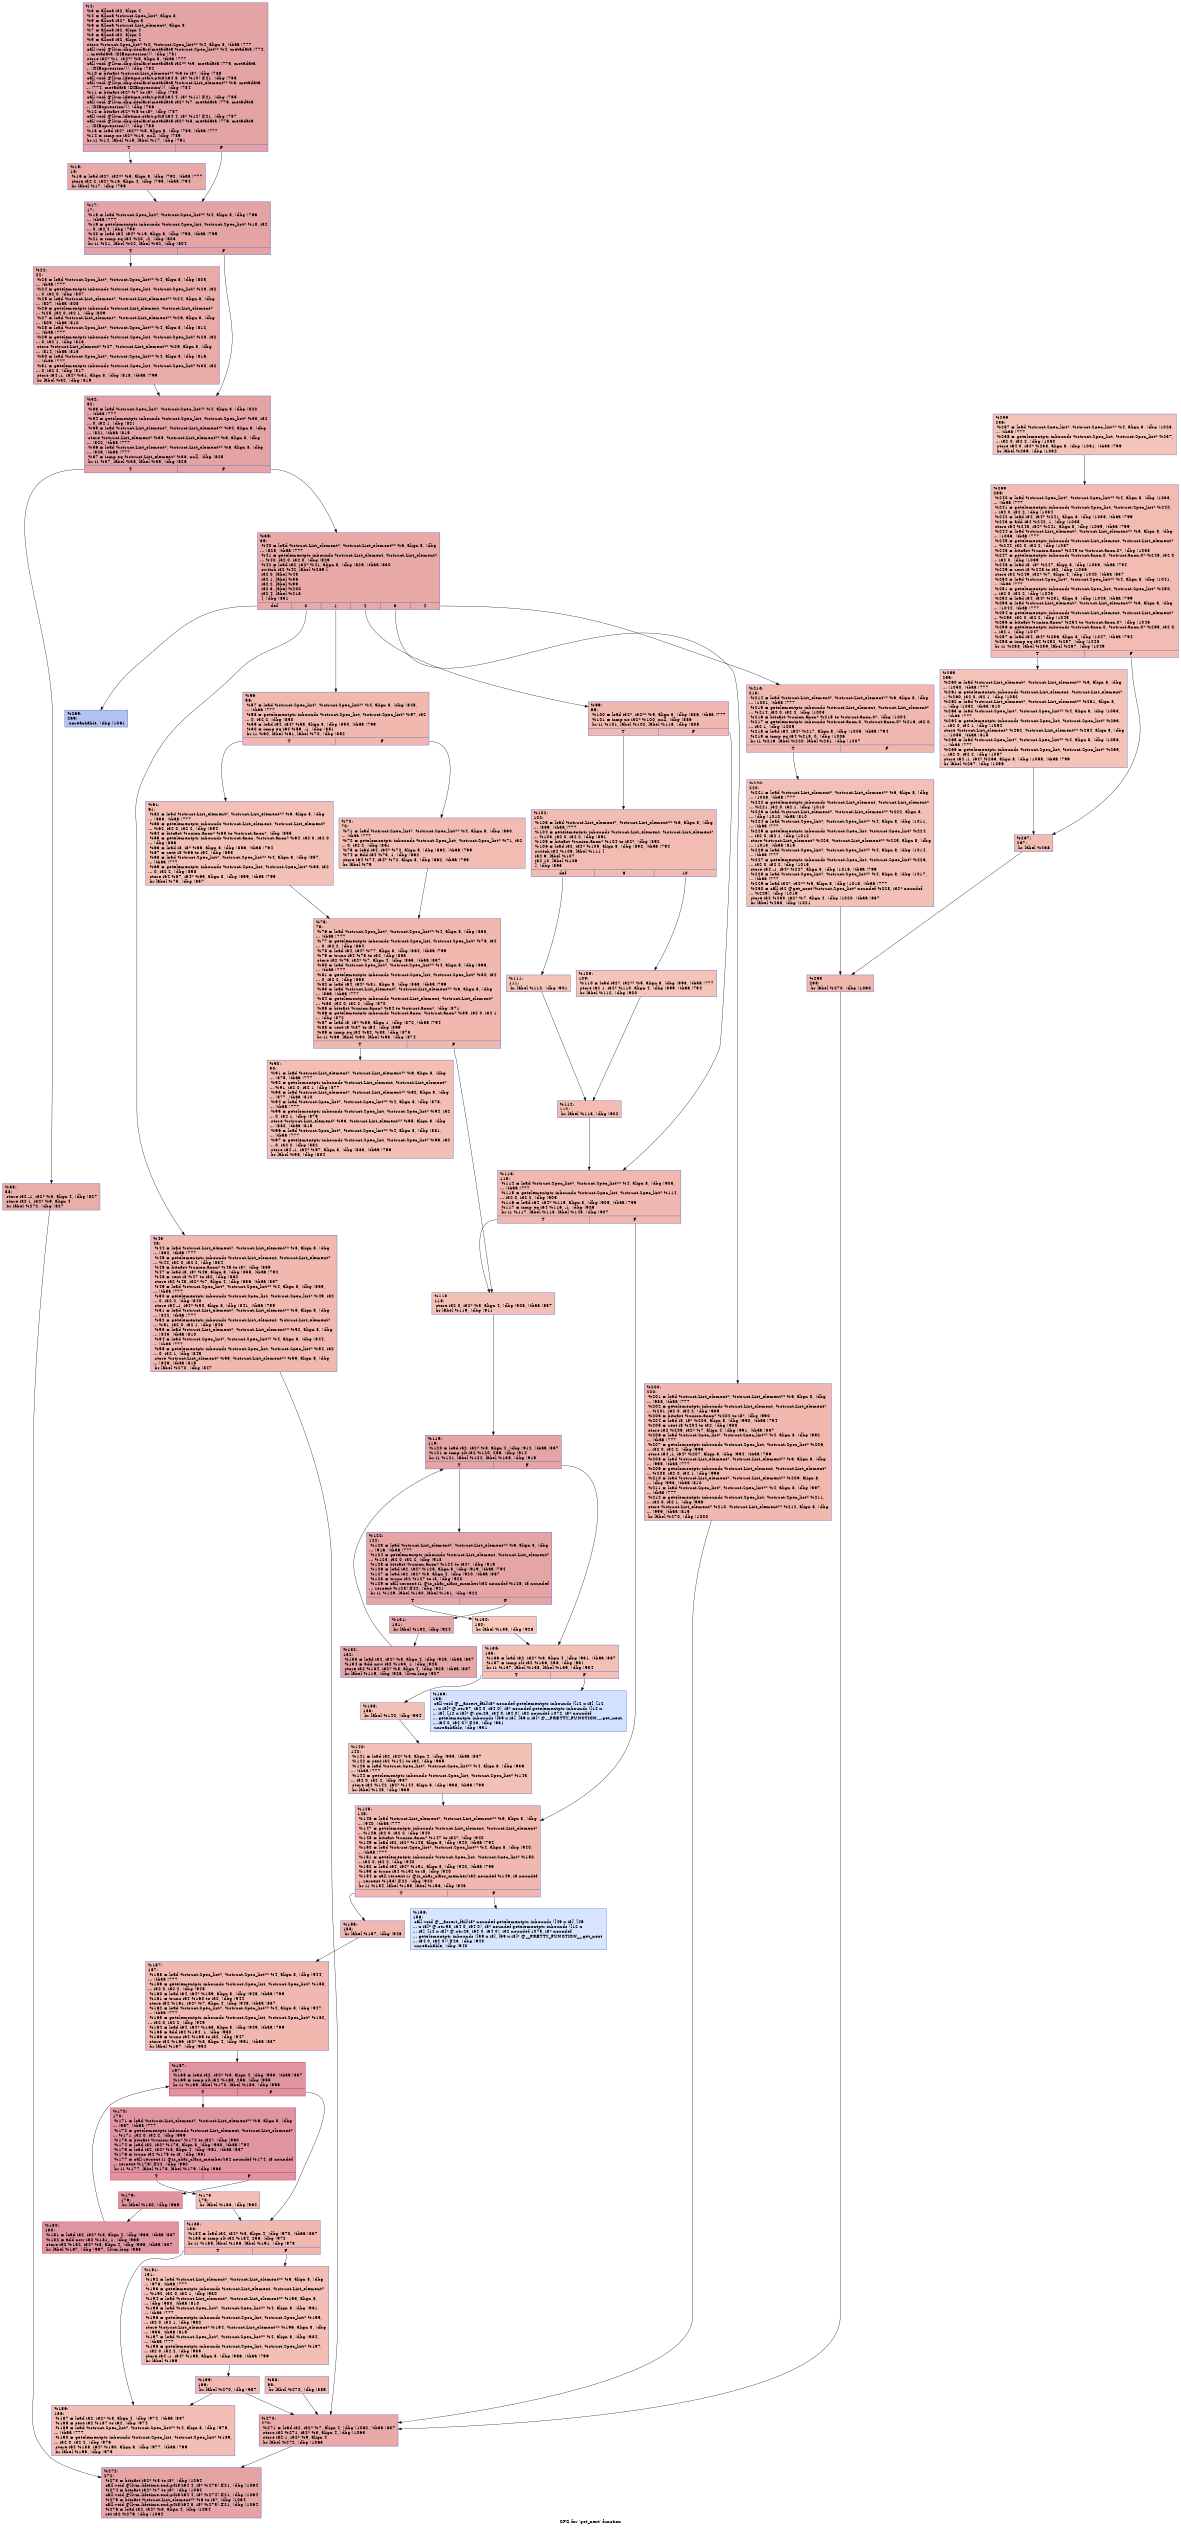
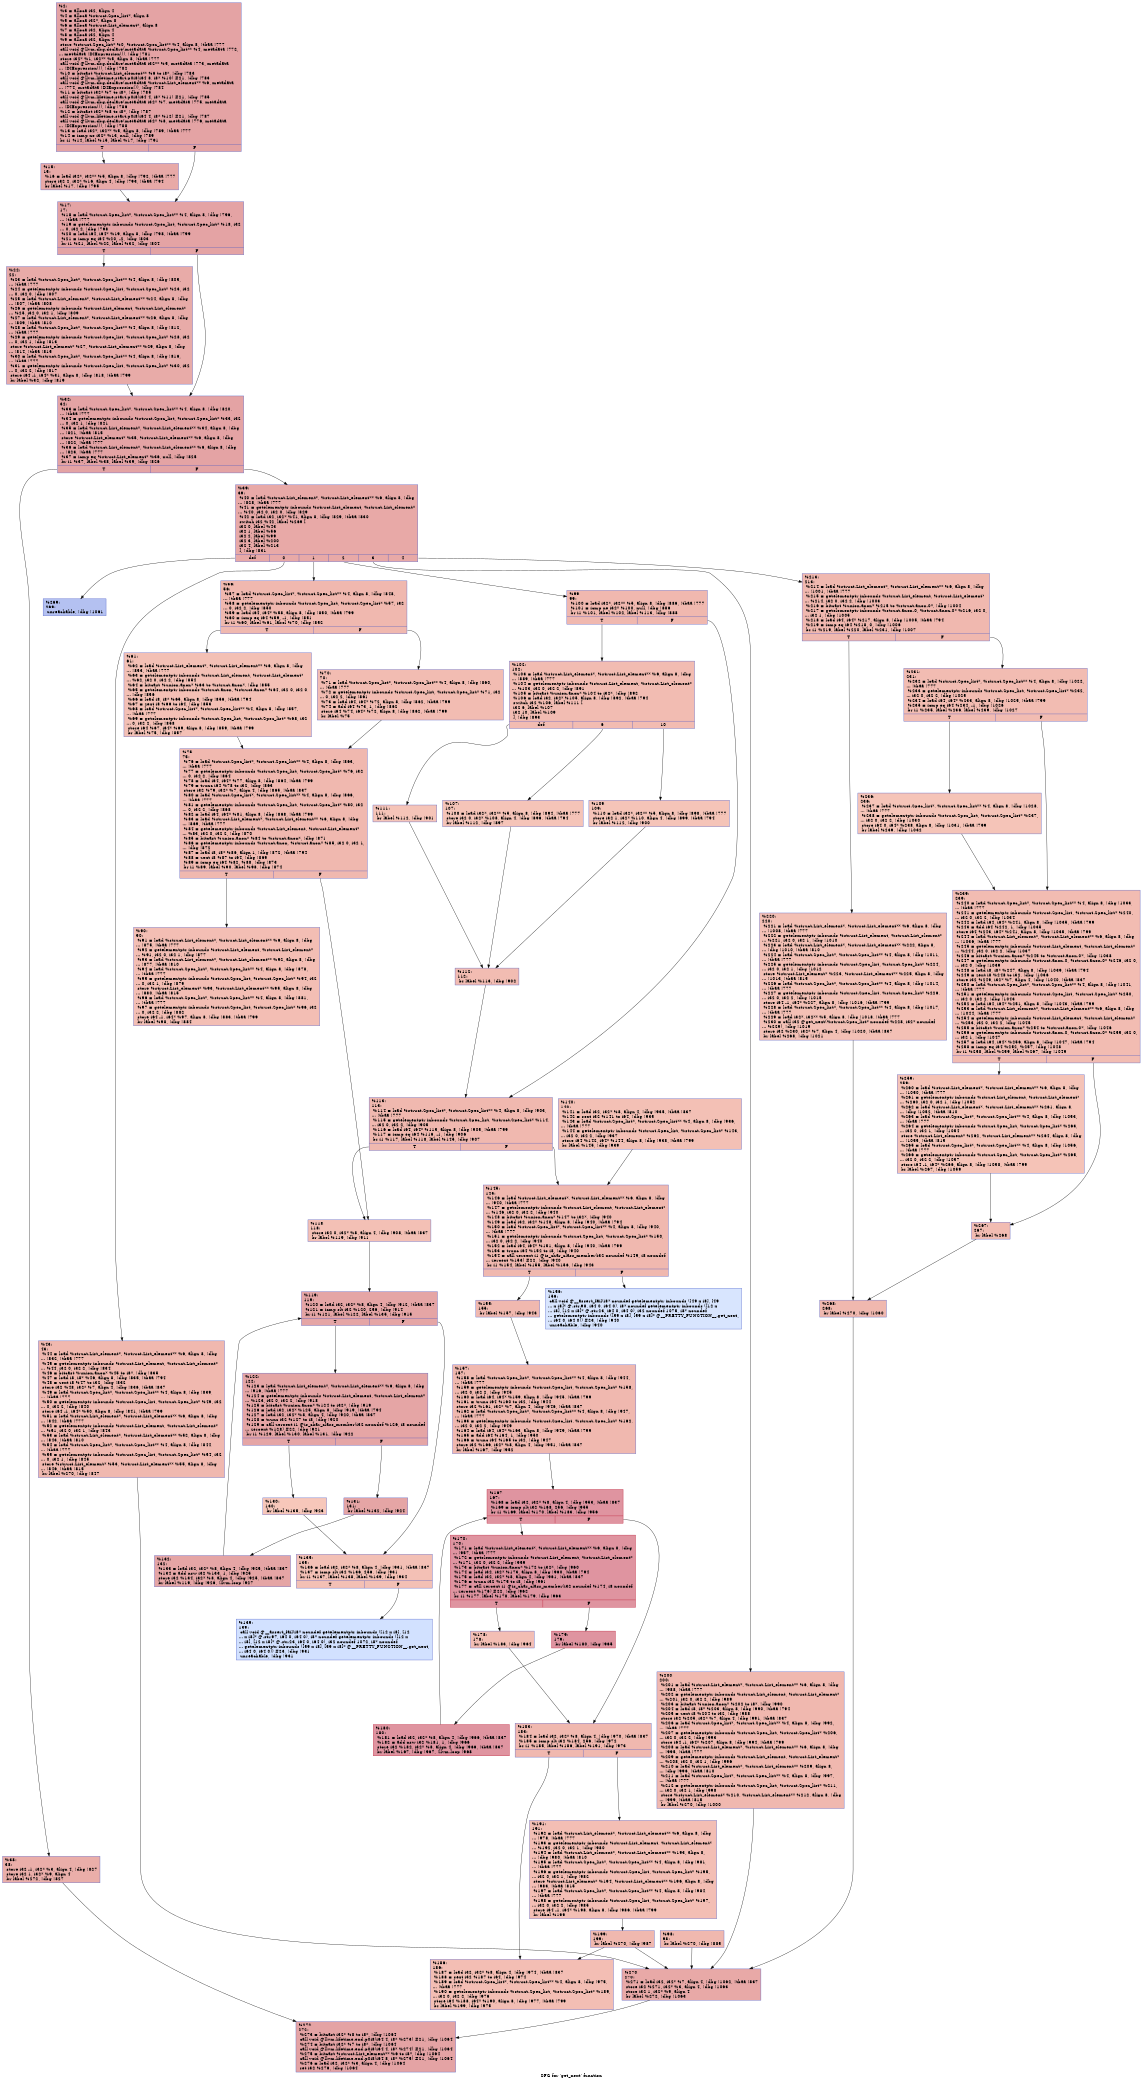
none -> (996, 695)
none -> (513, 813)
(392, 1711) -> none
